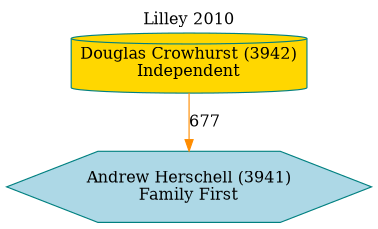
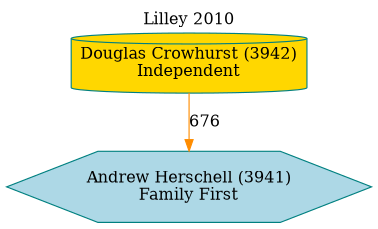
(205, 122) -> (205, 122)
